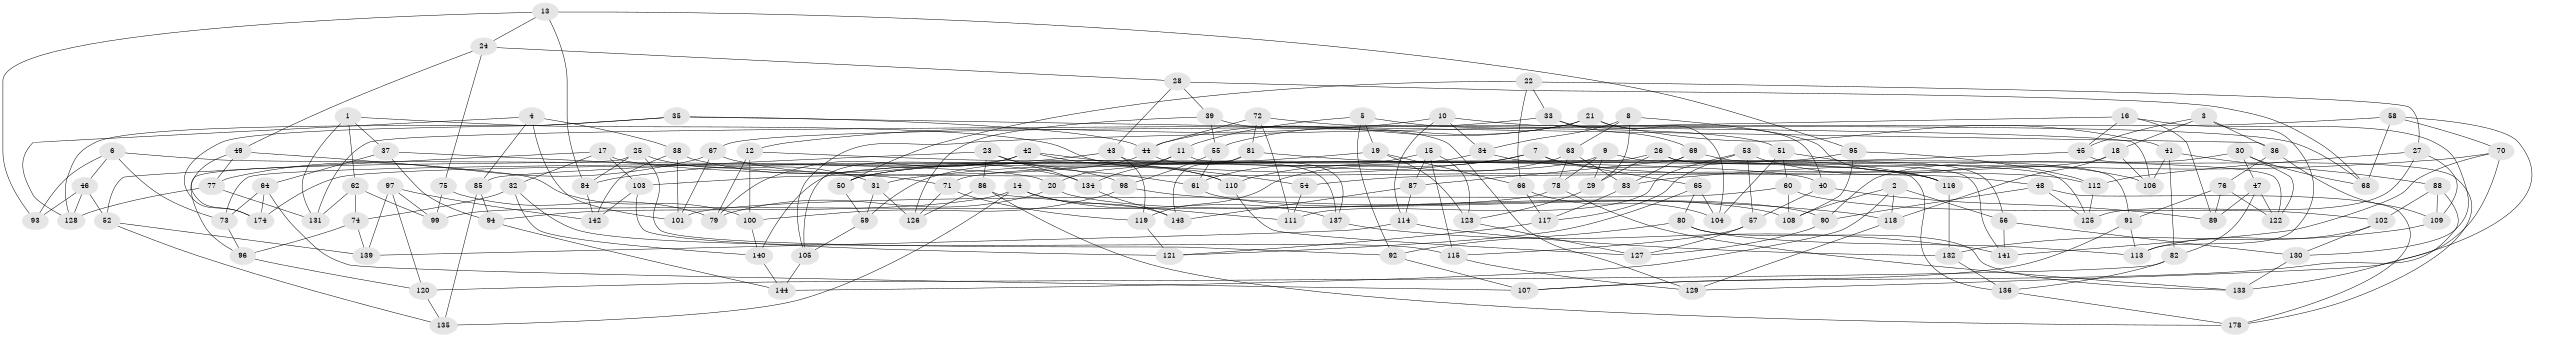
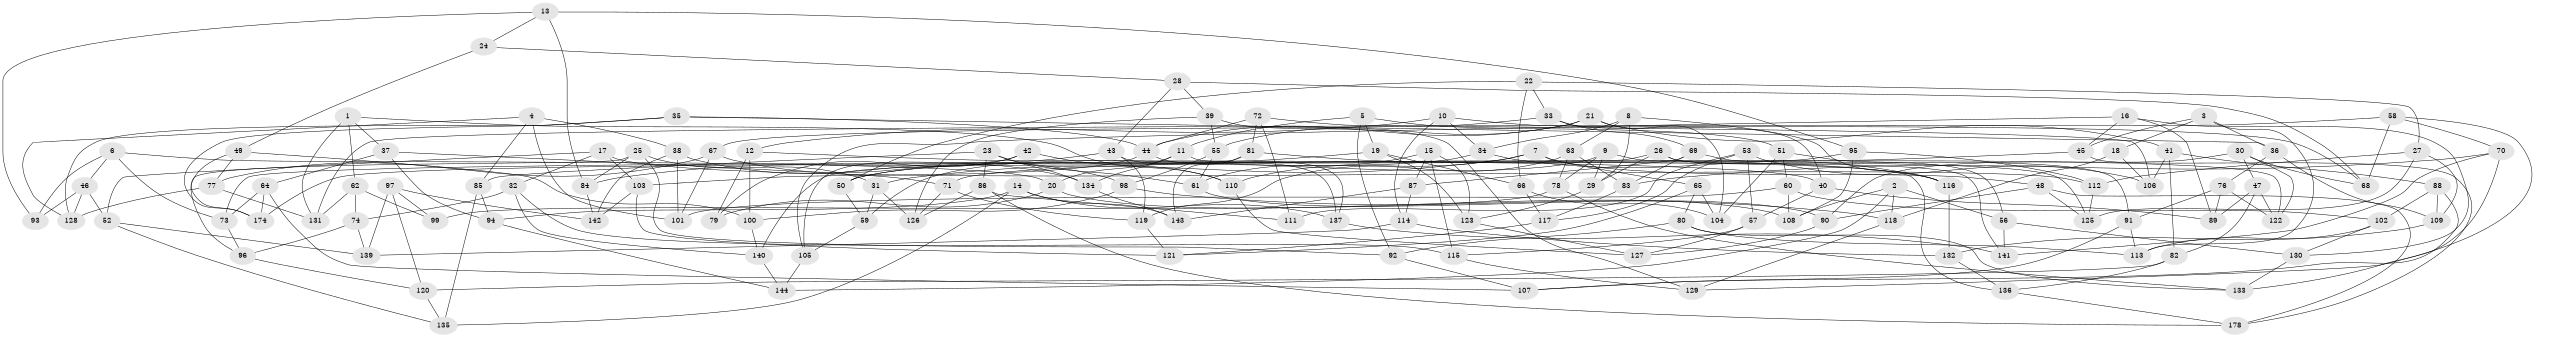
(444, 186) -> none
(1304, 186) -> none
